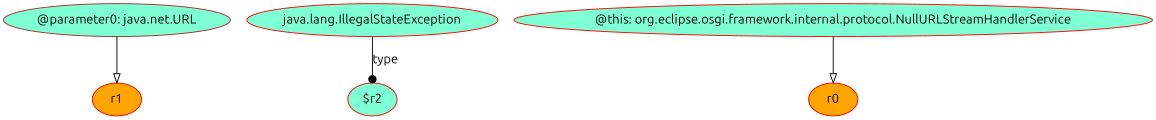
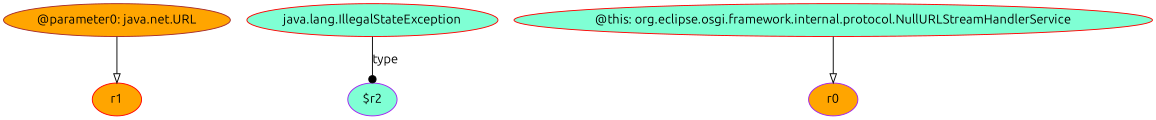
(117, 20) -> (117, 20)
(372, 99) -> (372, 99)
(833, 99) -> (833, 99)
